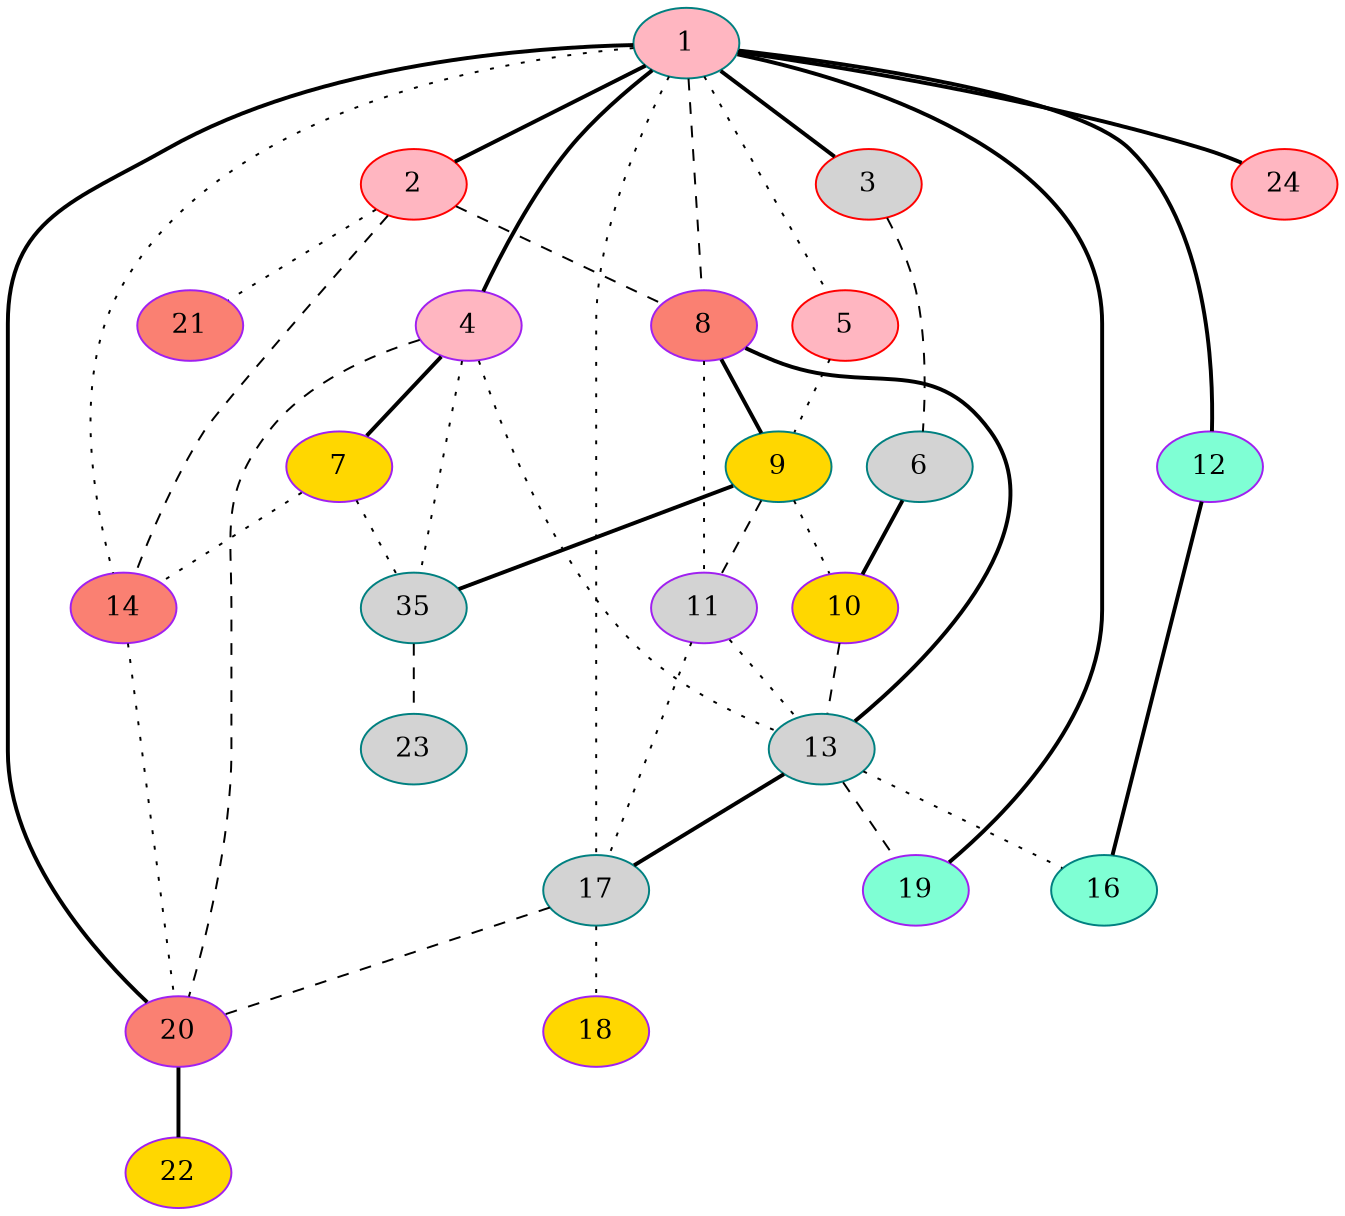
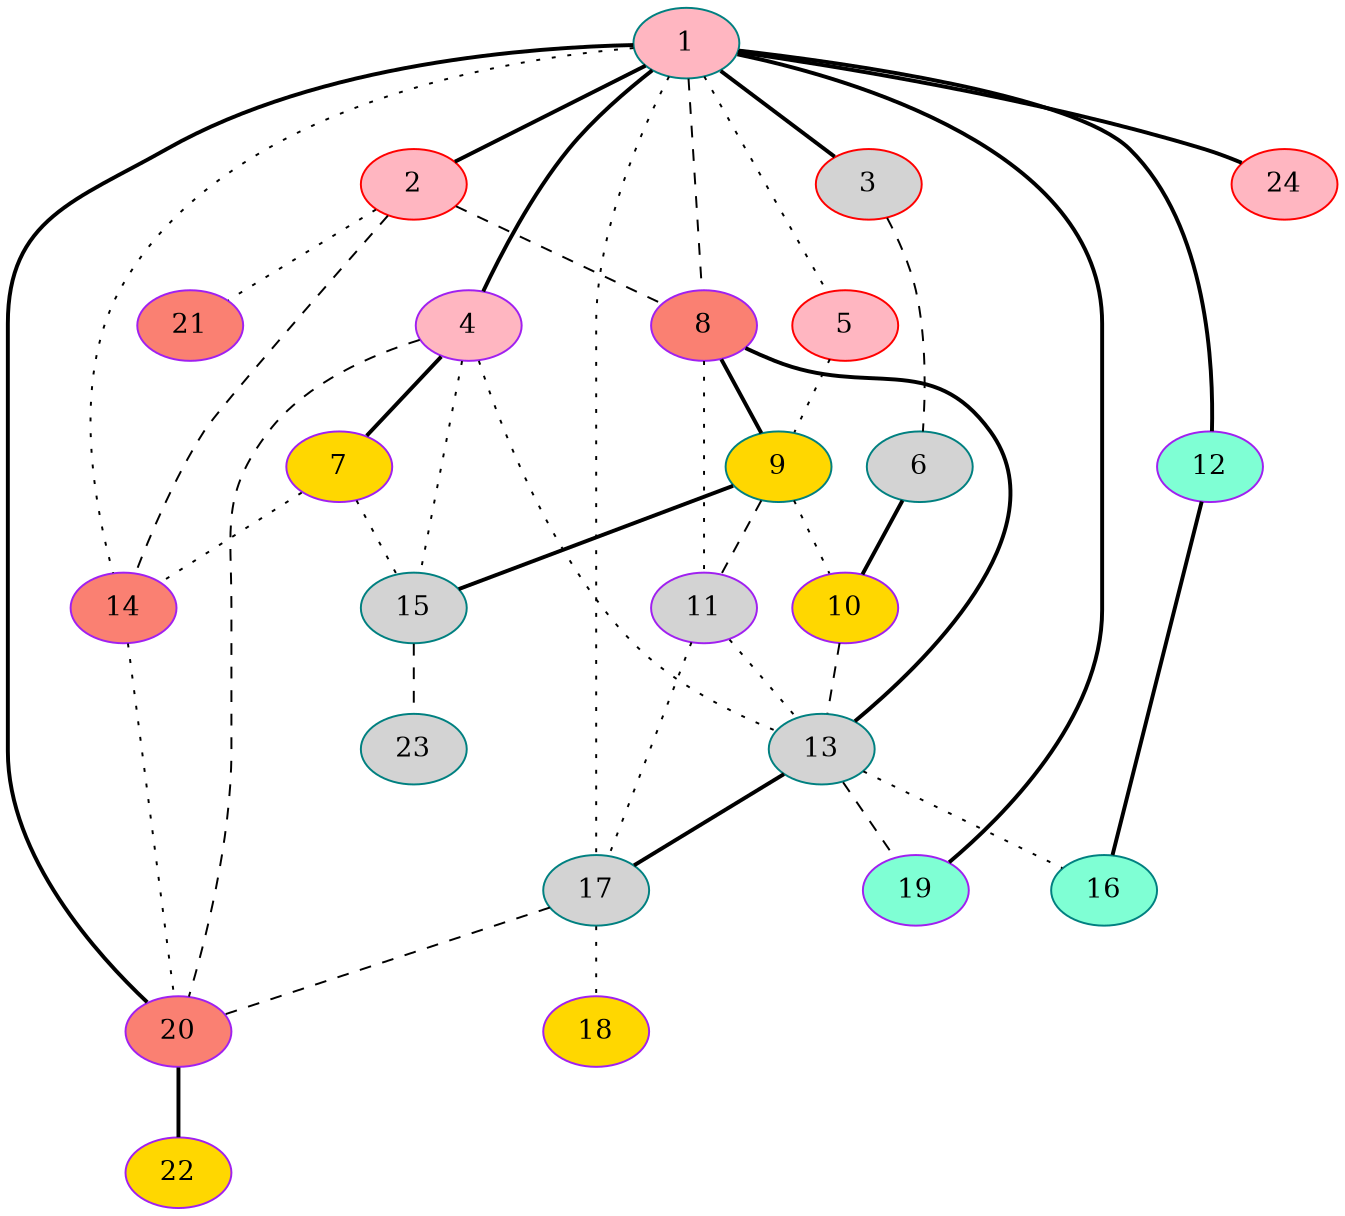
(414, 608) -> (414, 608)
